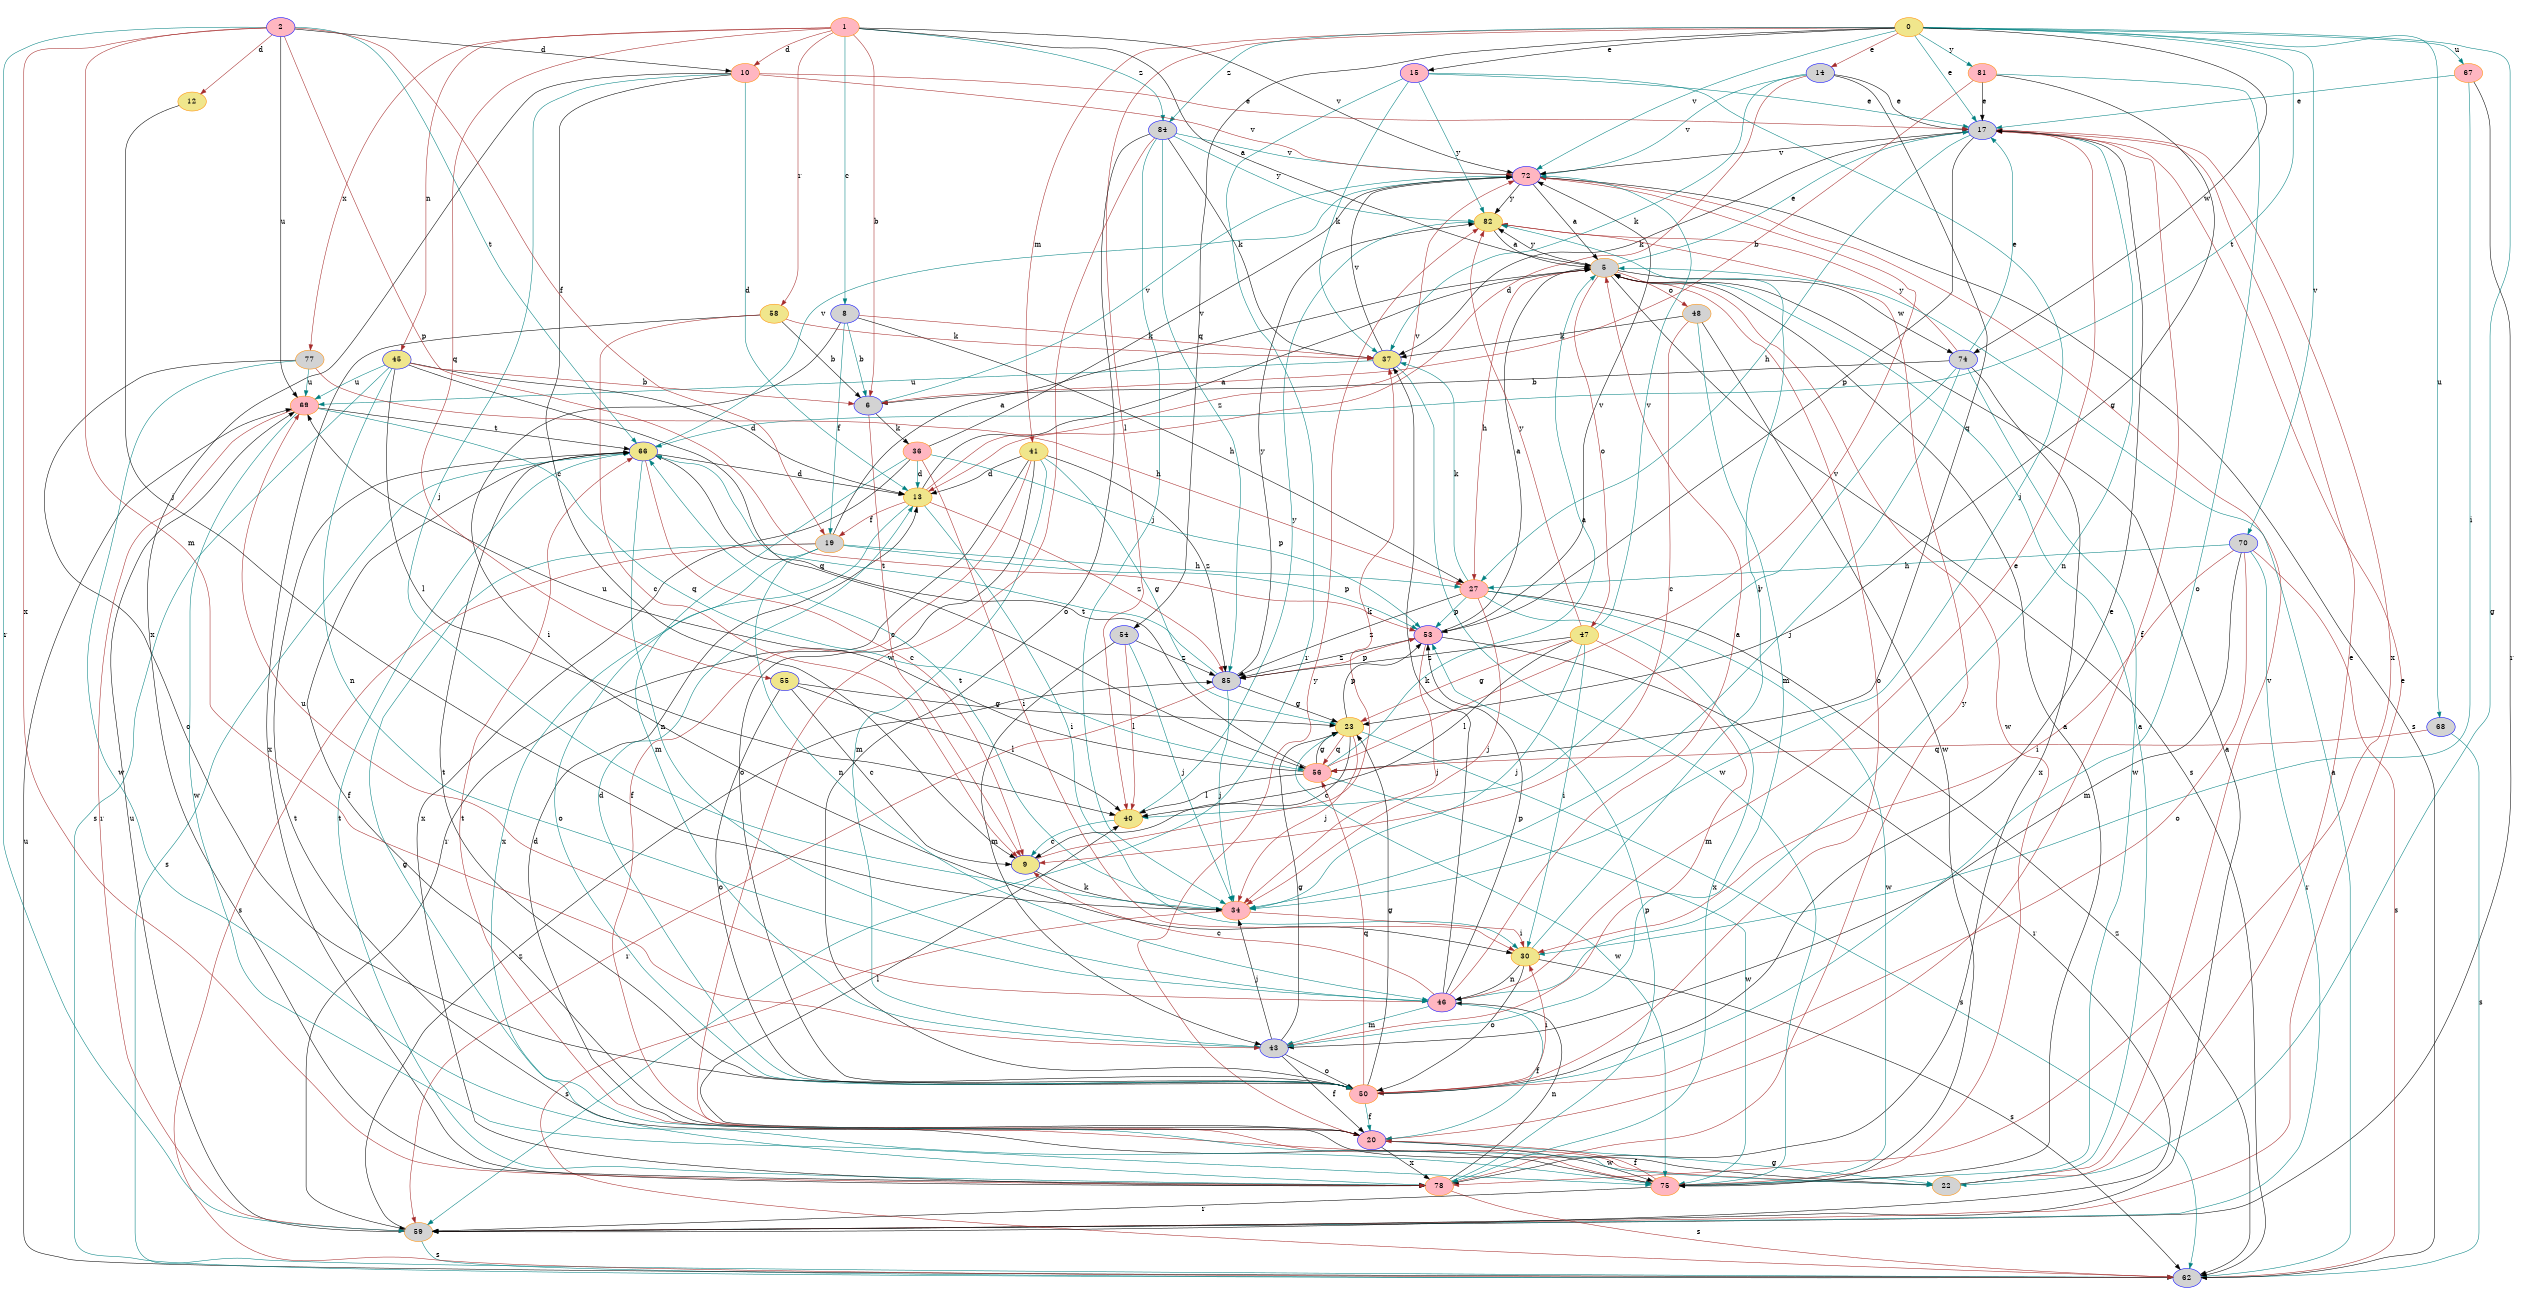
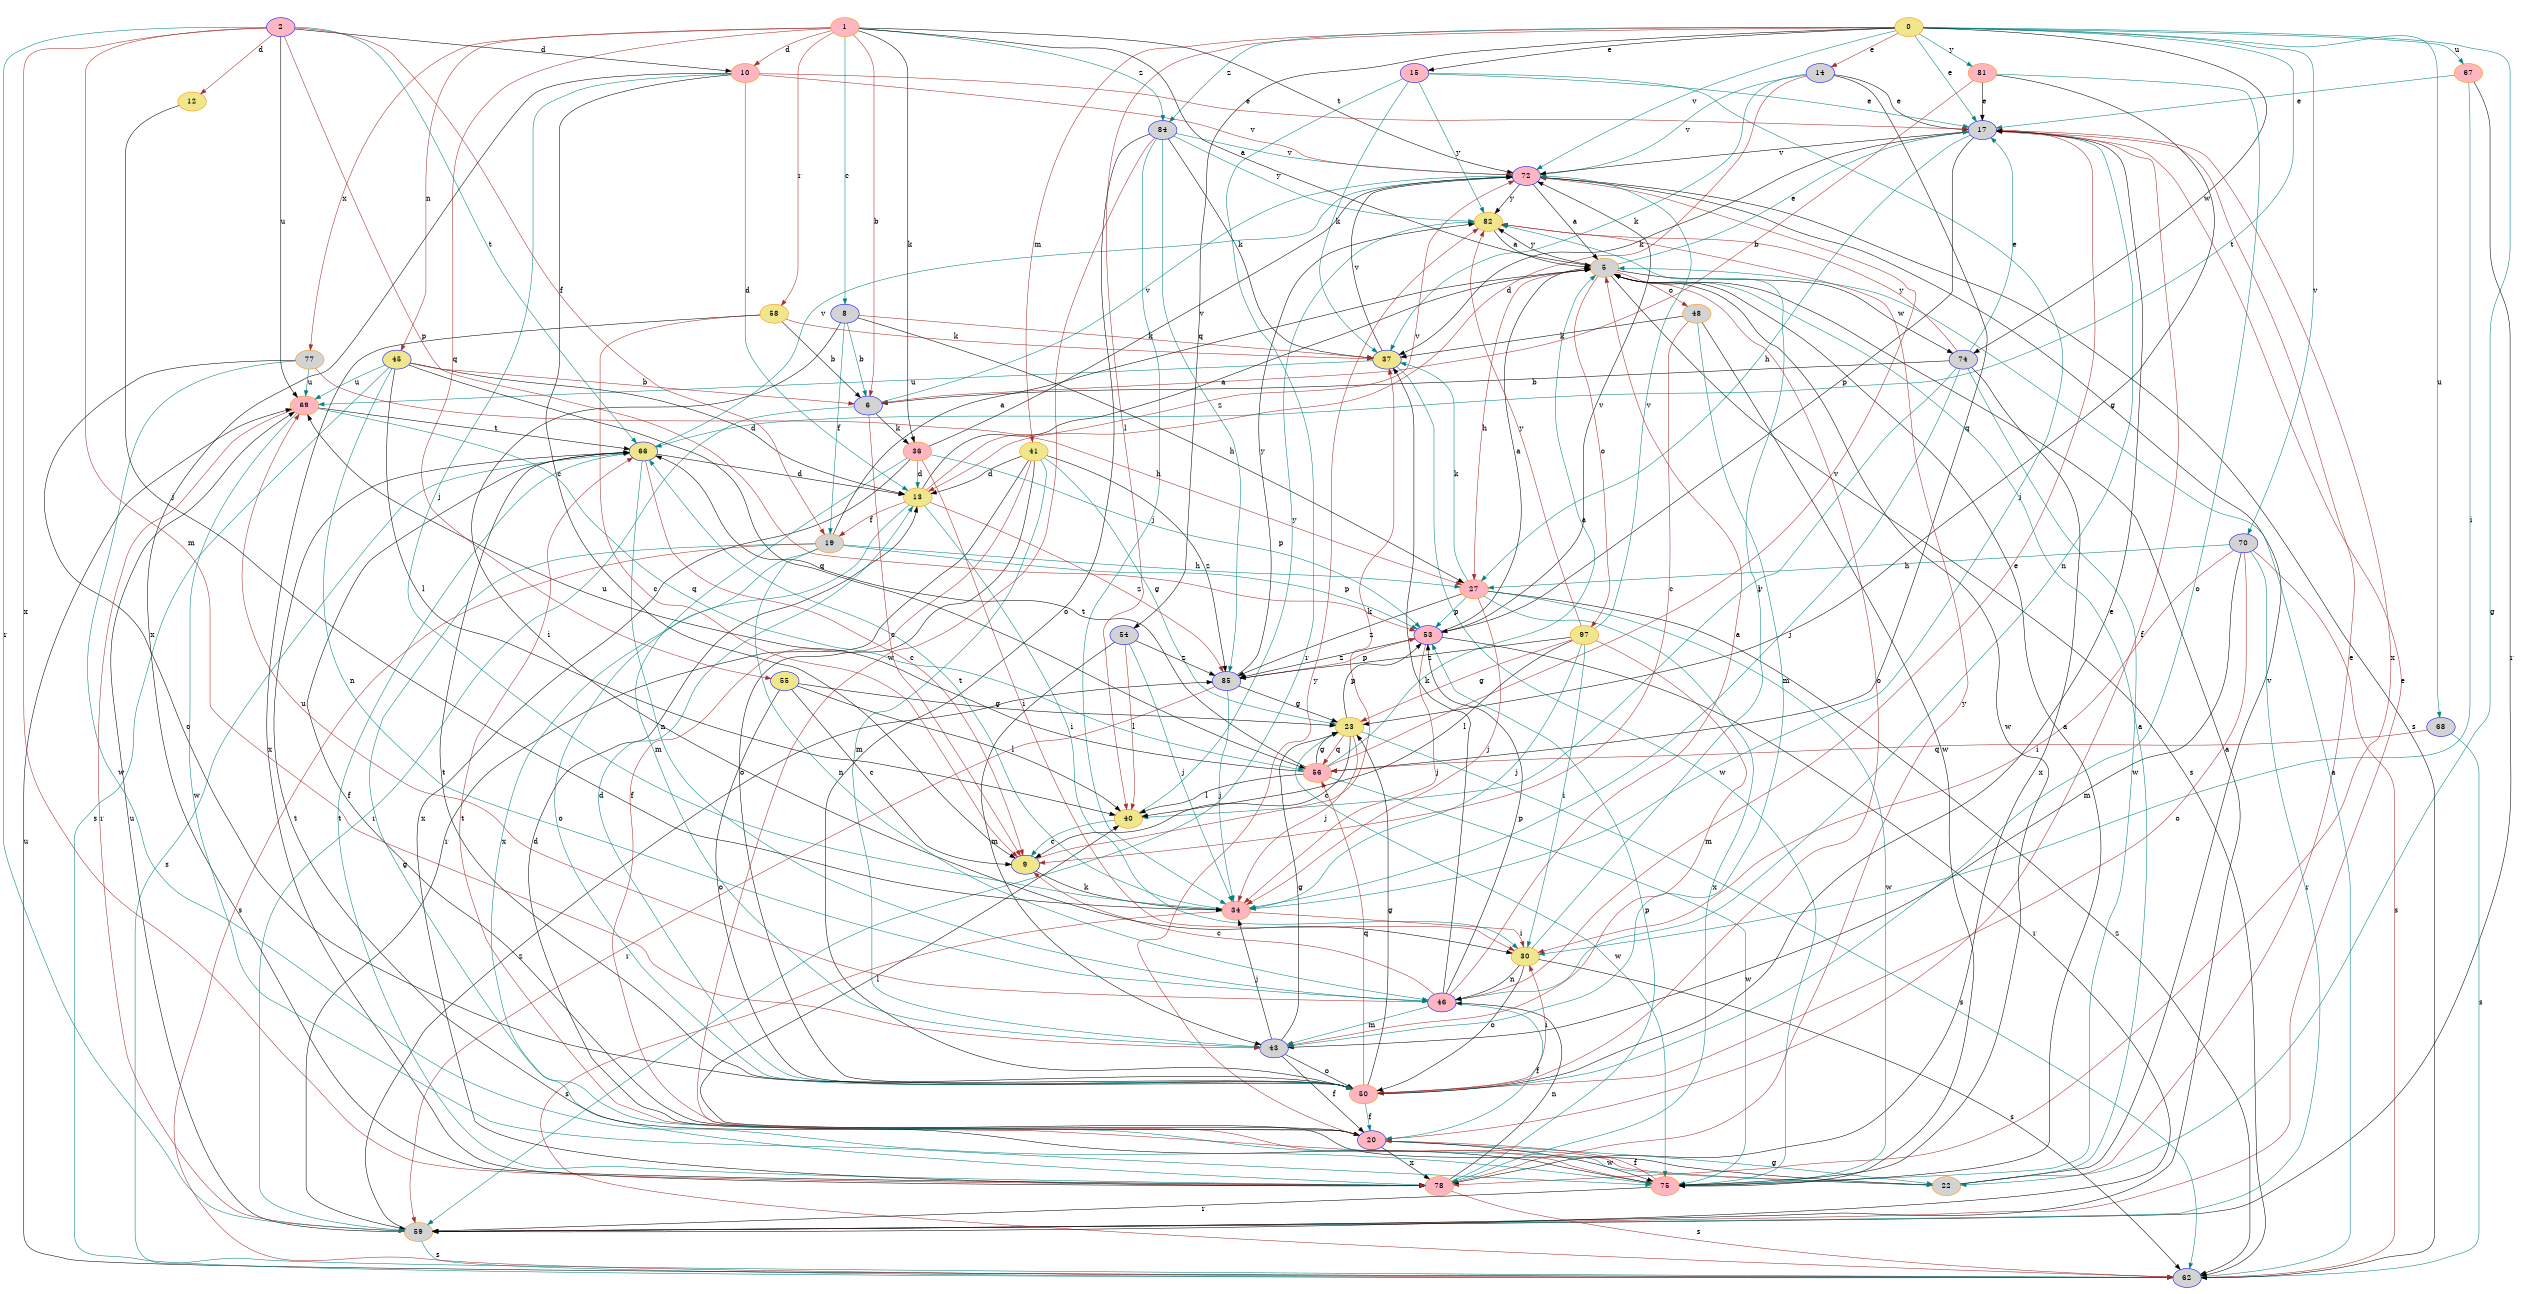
(1339, 102) -> (1339, 102)
none -> (908, 220)
(2227, 502) -> (2227, 502)
(928, 576) -> none
(1584, 635) -> (1584, 635)
(2003, 731) -> (2003, 731)
none -> (421, 755)
